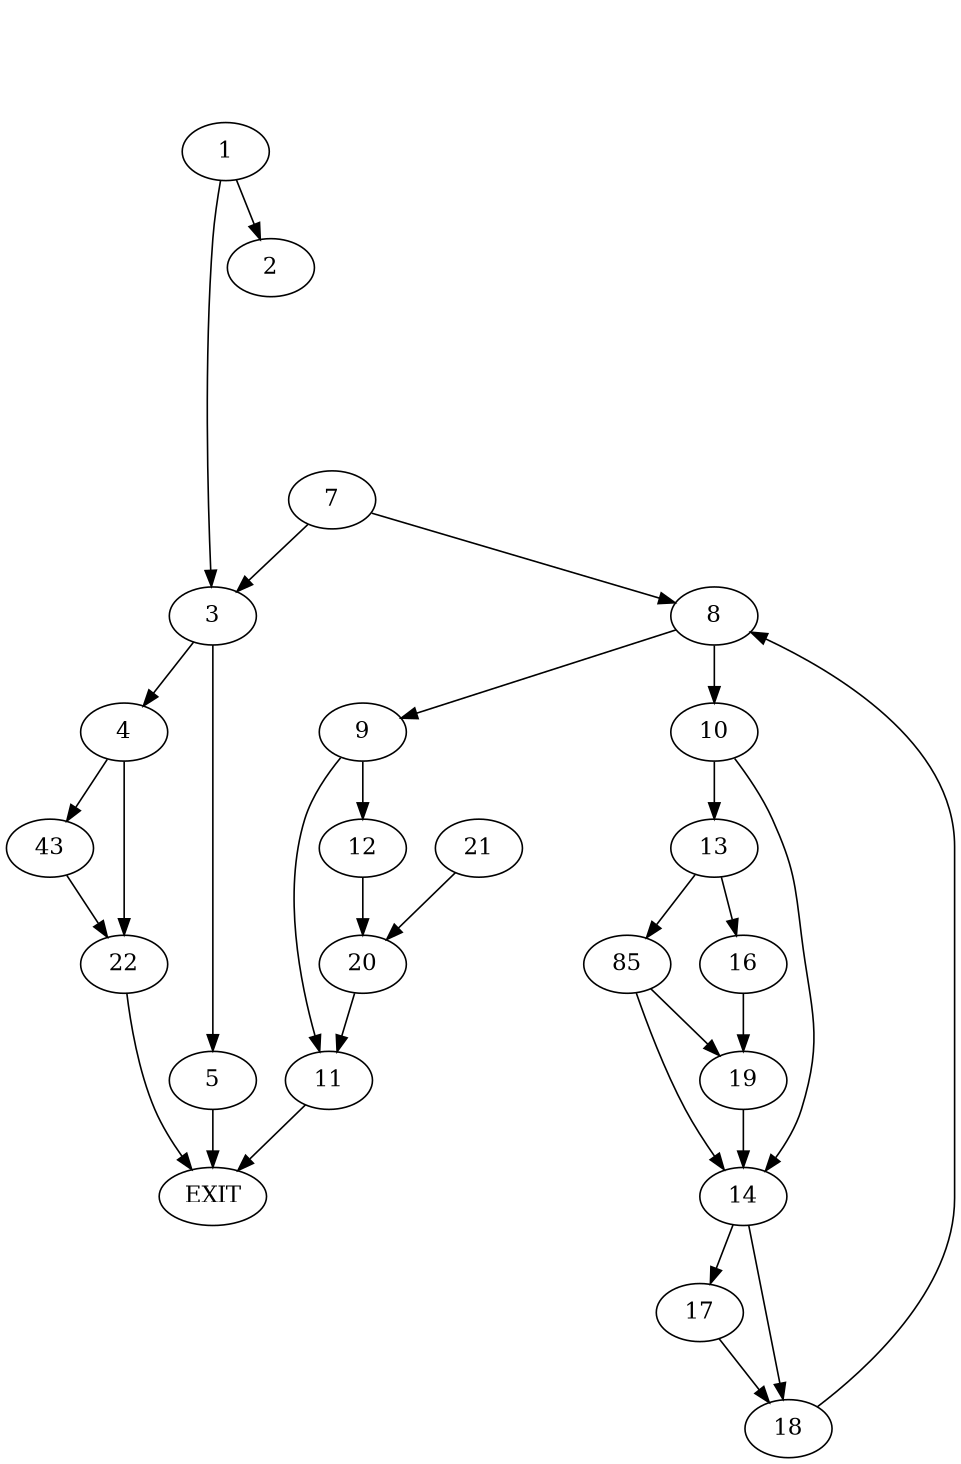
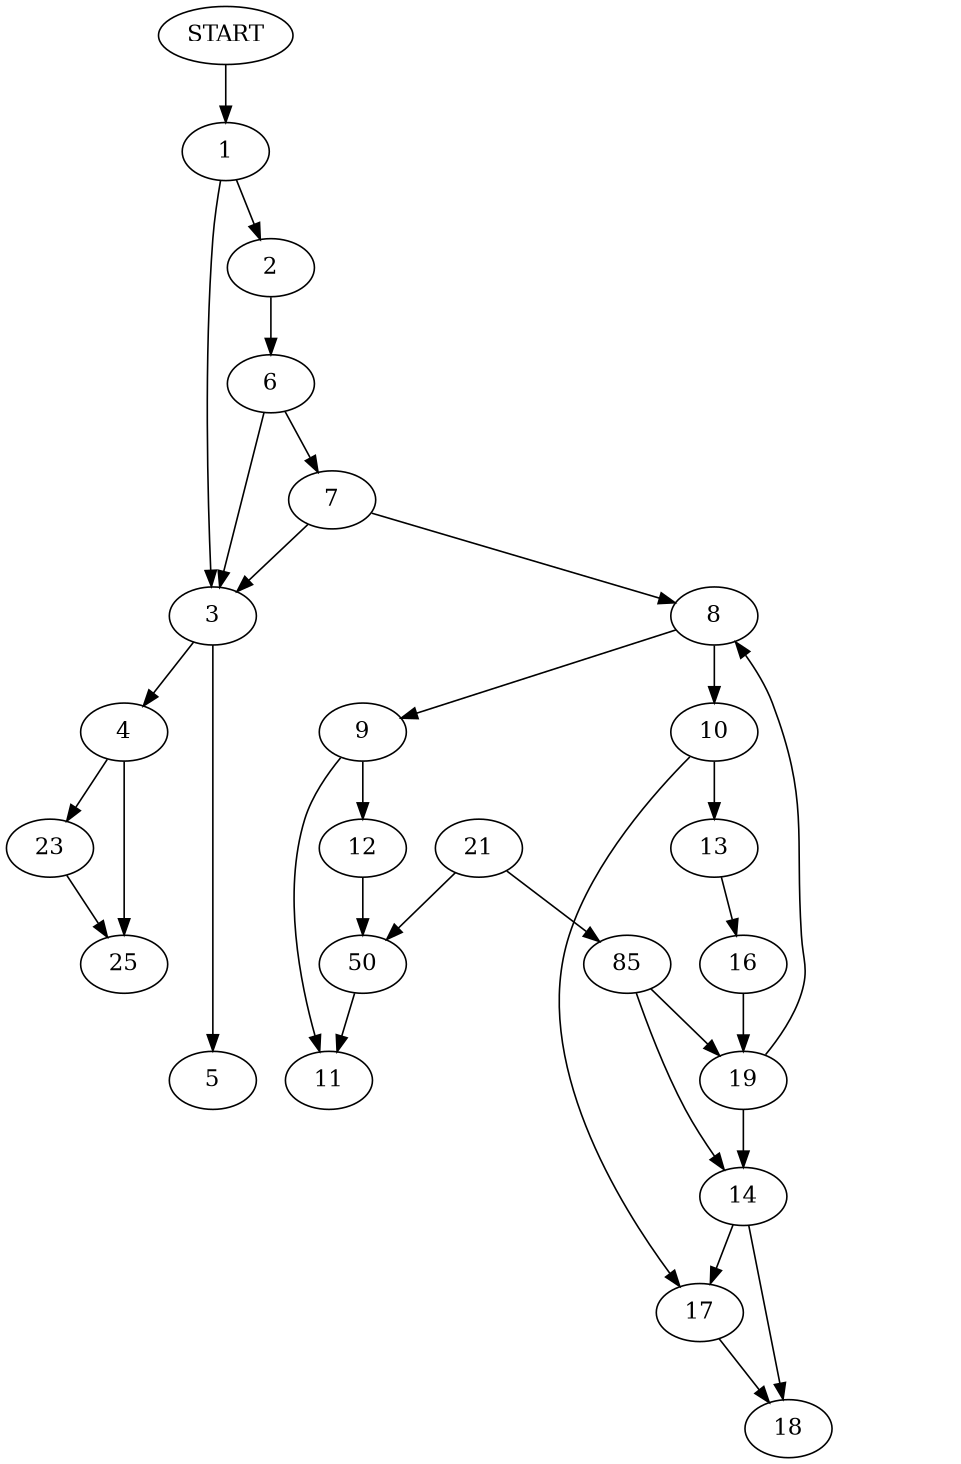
none -> (226, 35)
none -> (271, 384)
(50, 848) -> (50, 848)
(676, 900) -> (547, 901)
(804, 955) -> (560, 1008)
(124, 964) -> (124, 964)
(363, 964) -> (363, 964)
(955, 1004) -> (799, 855)
(213, 1196) -> none
